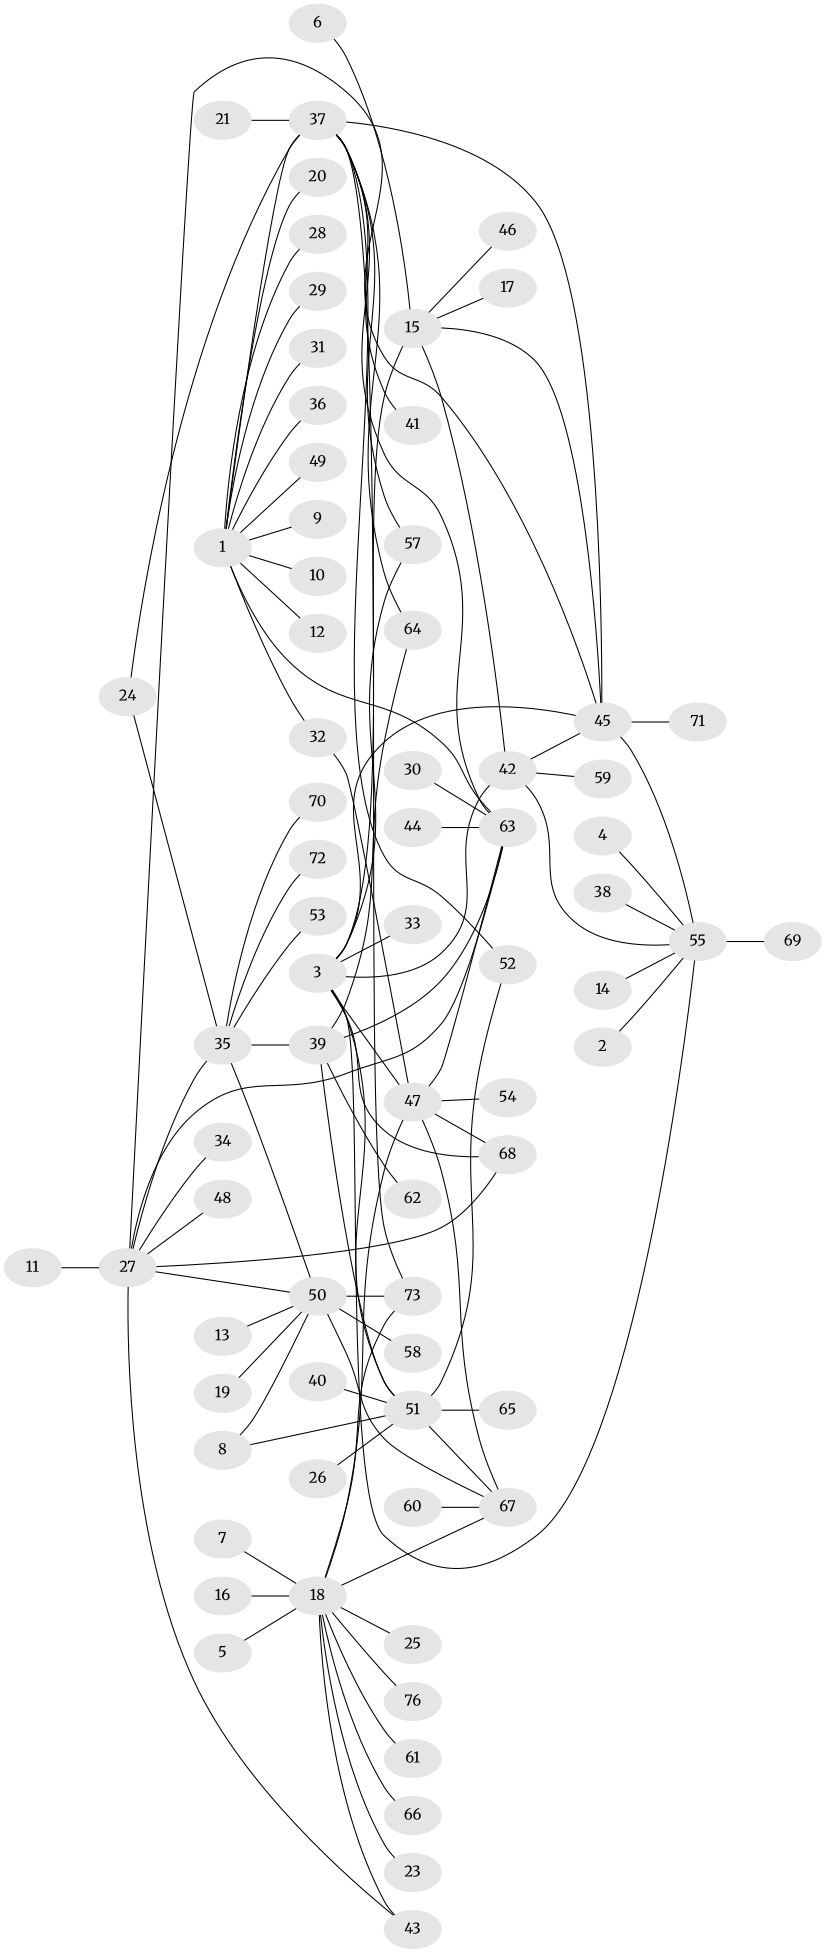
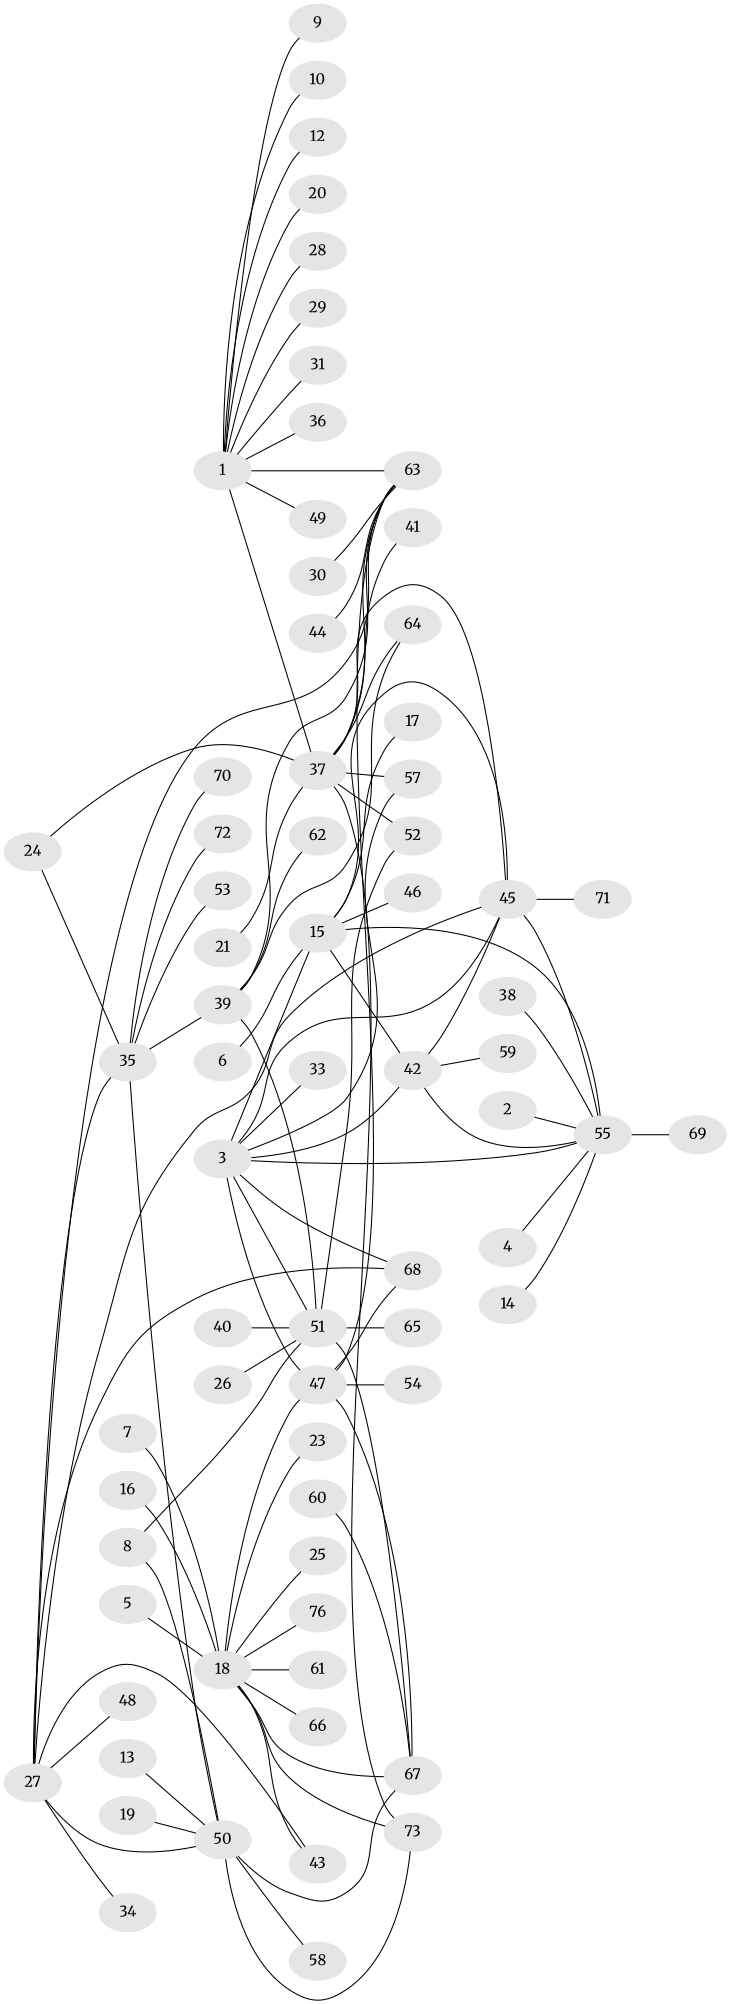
(318, 738) -> none
none -> (522, 959)
(33, 1268) -> none
